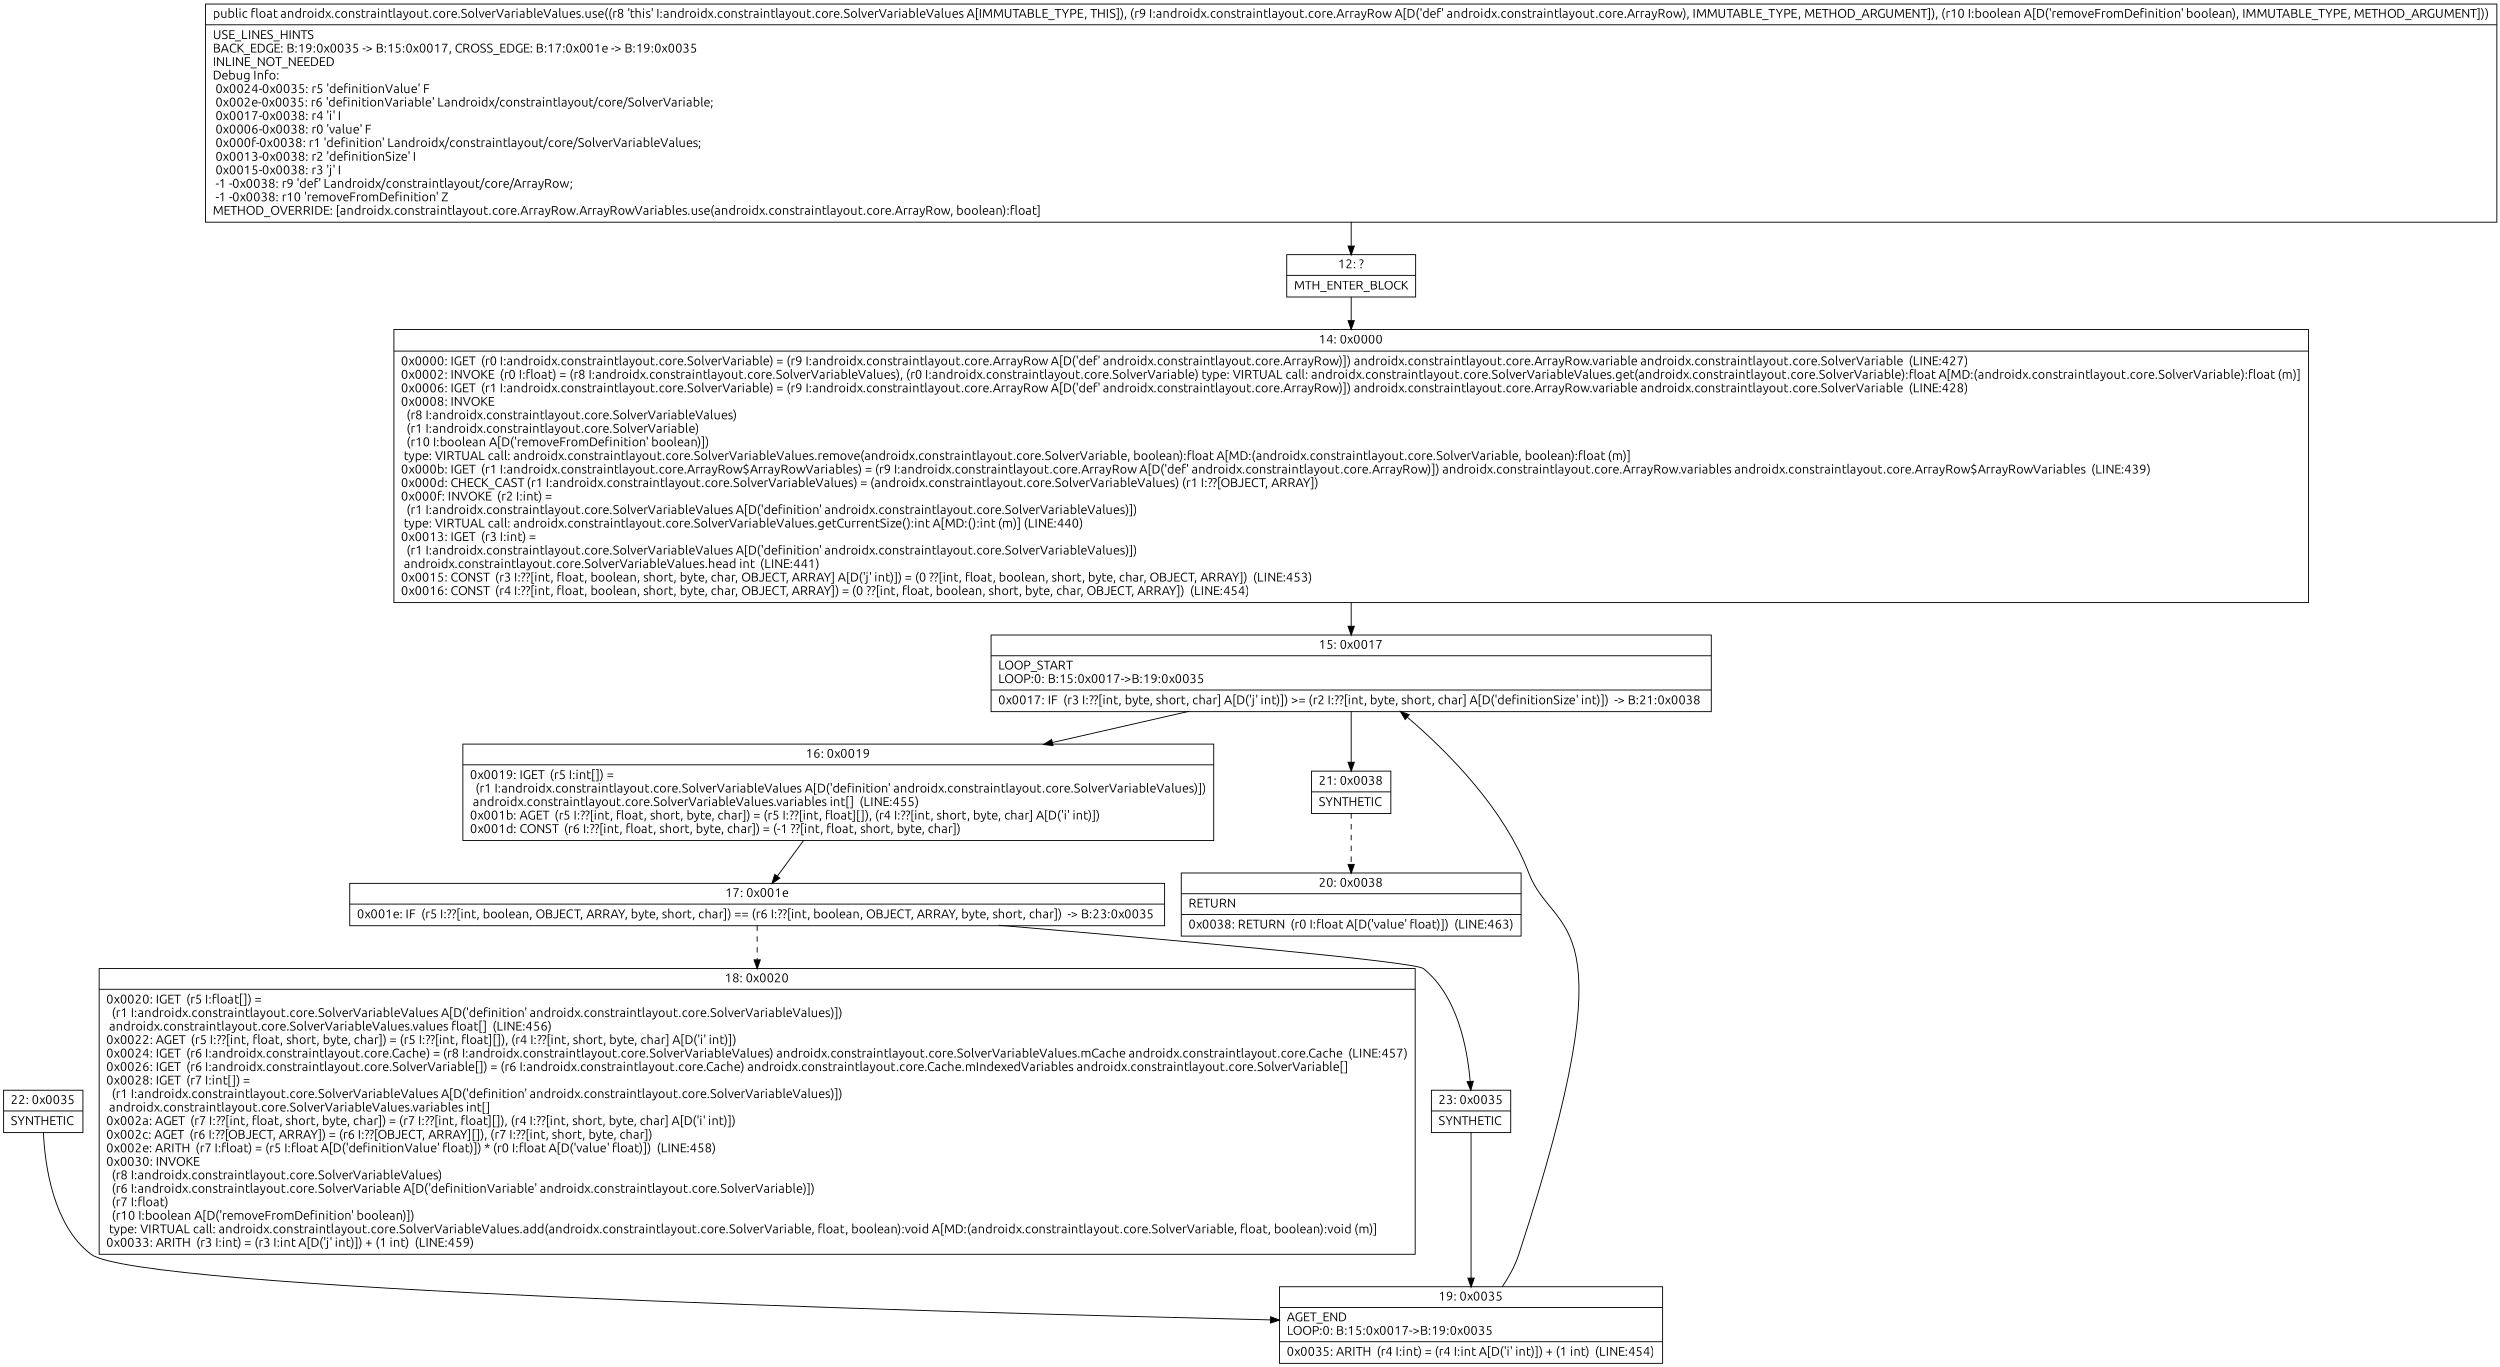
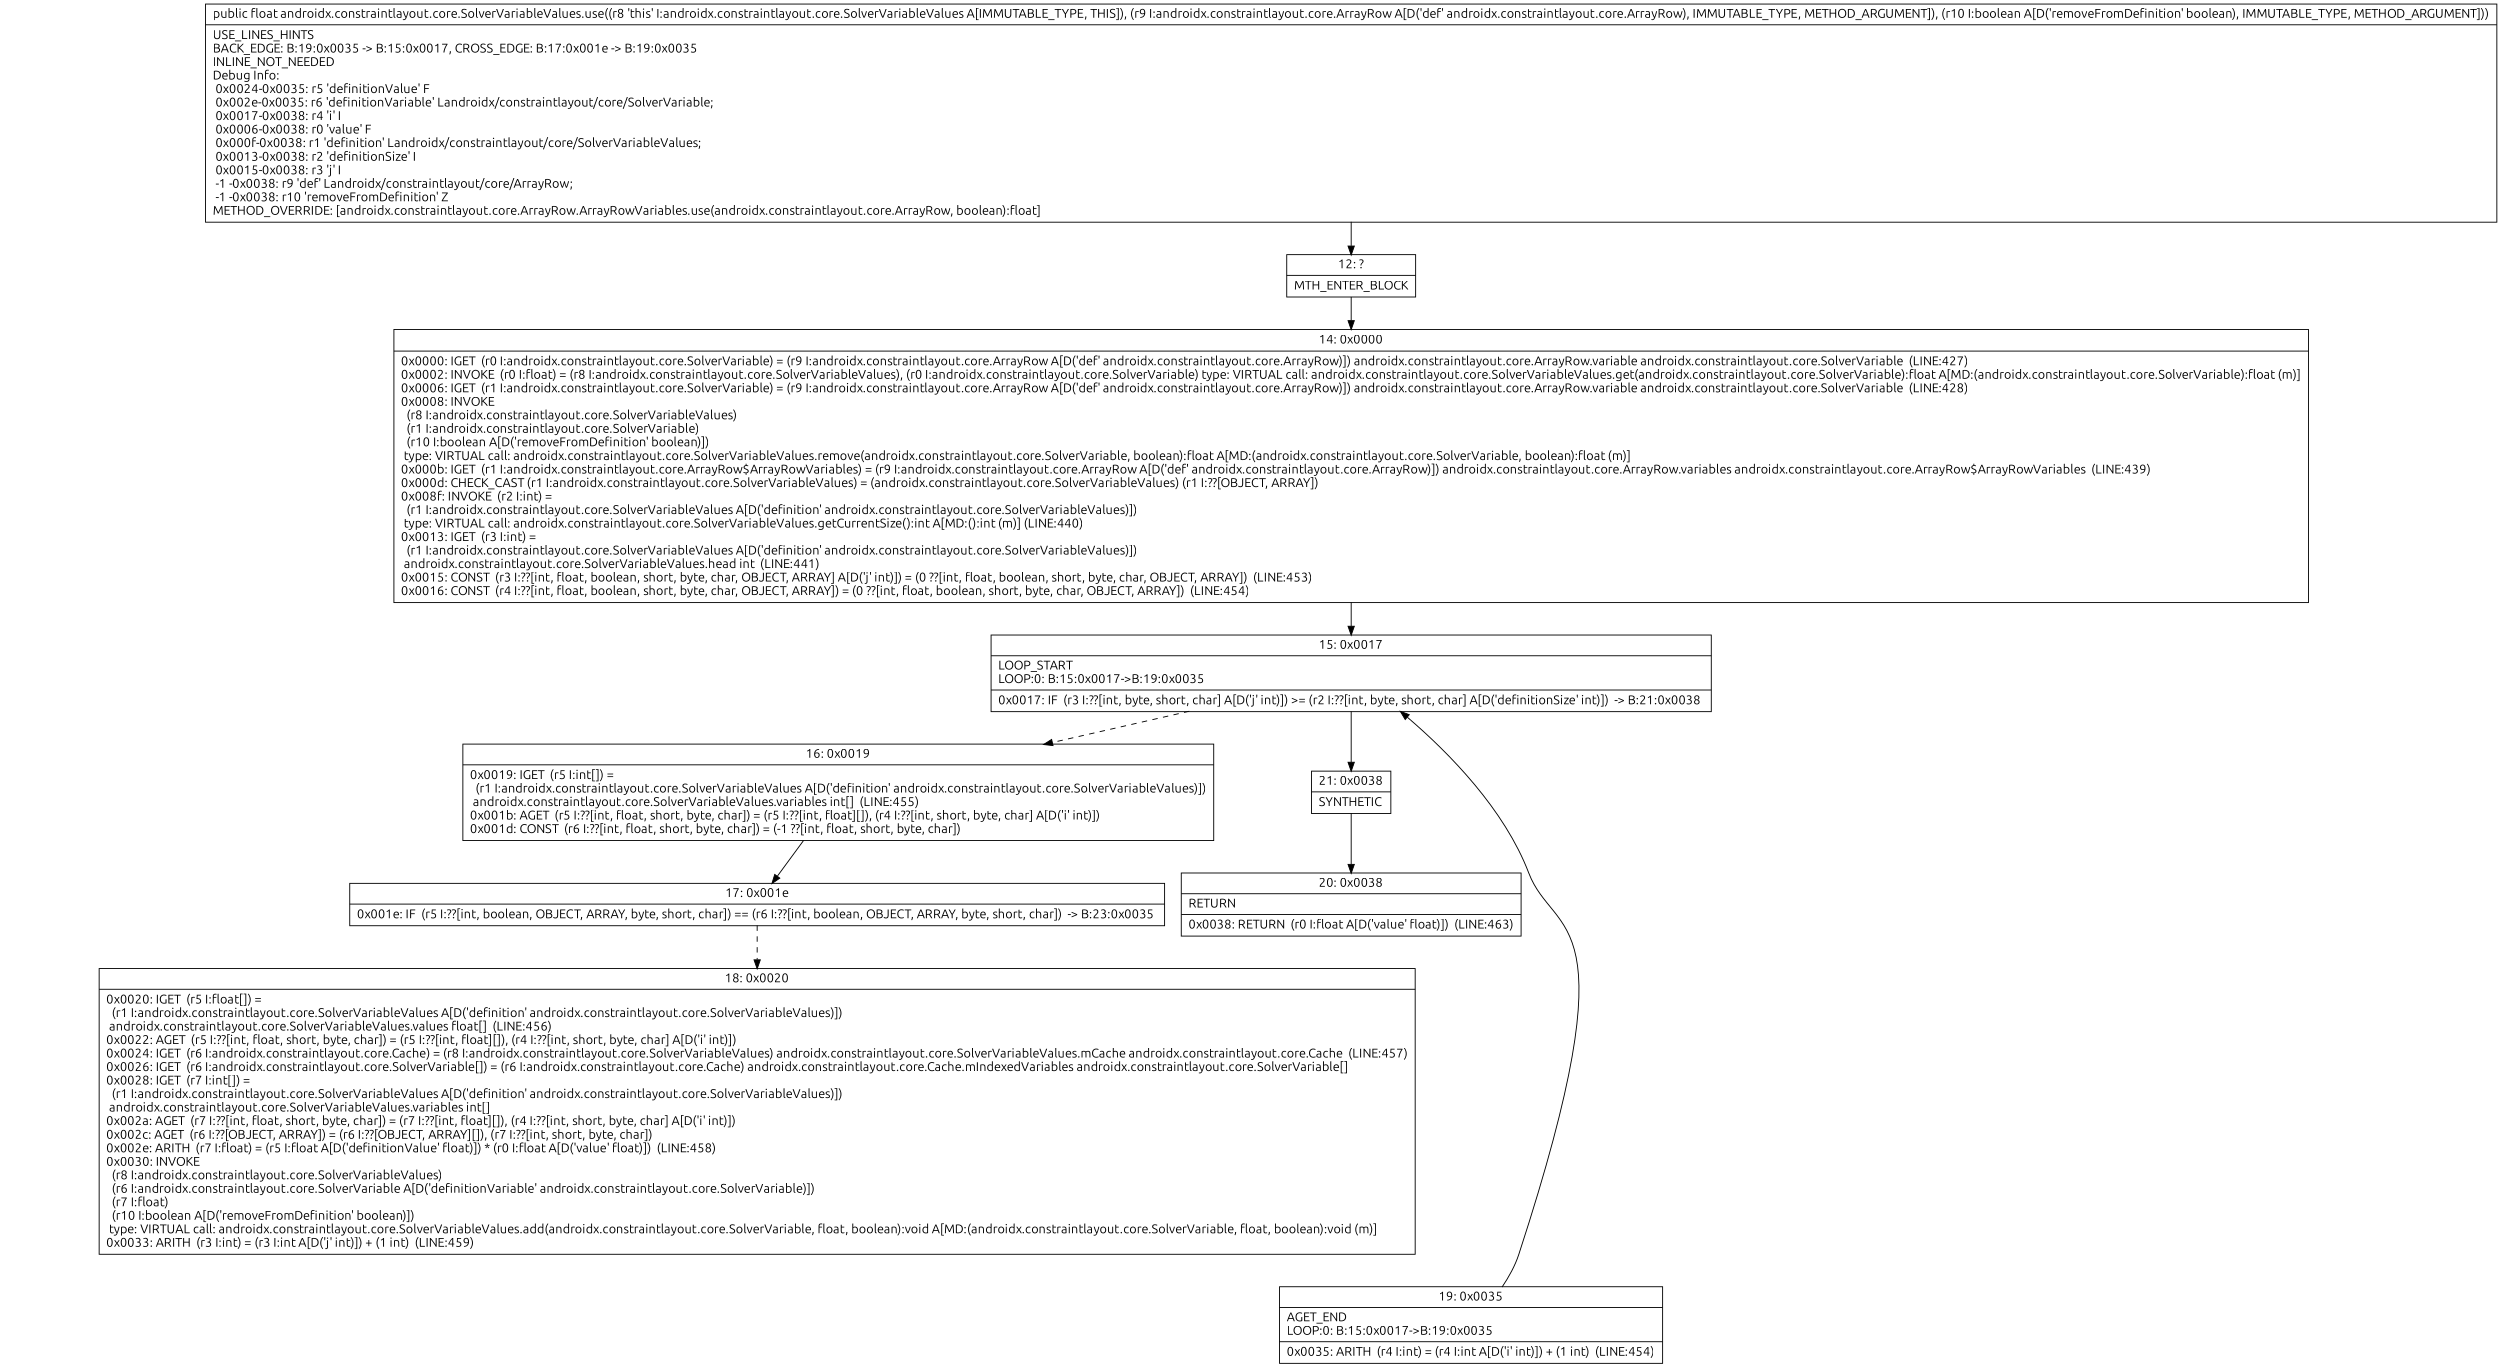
(479, 497) -> (479, 497)
(1121, 727) -> (1121, 727)
(1351, 839) -> (1351, 839)
(43, 1111) -> none
(1471, 1111) -> none
